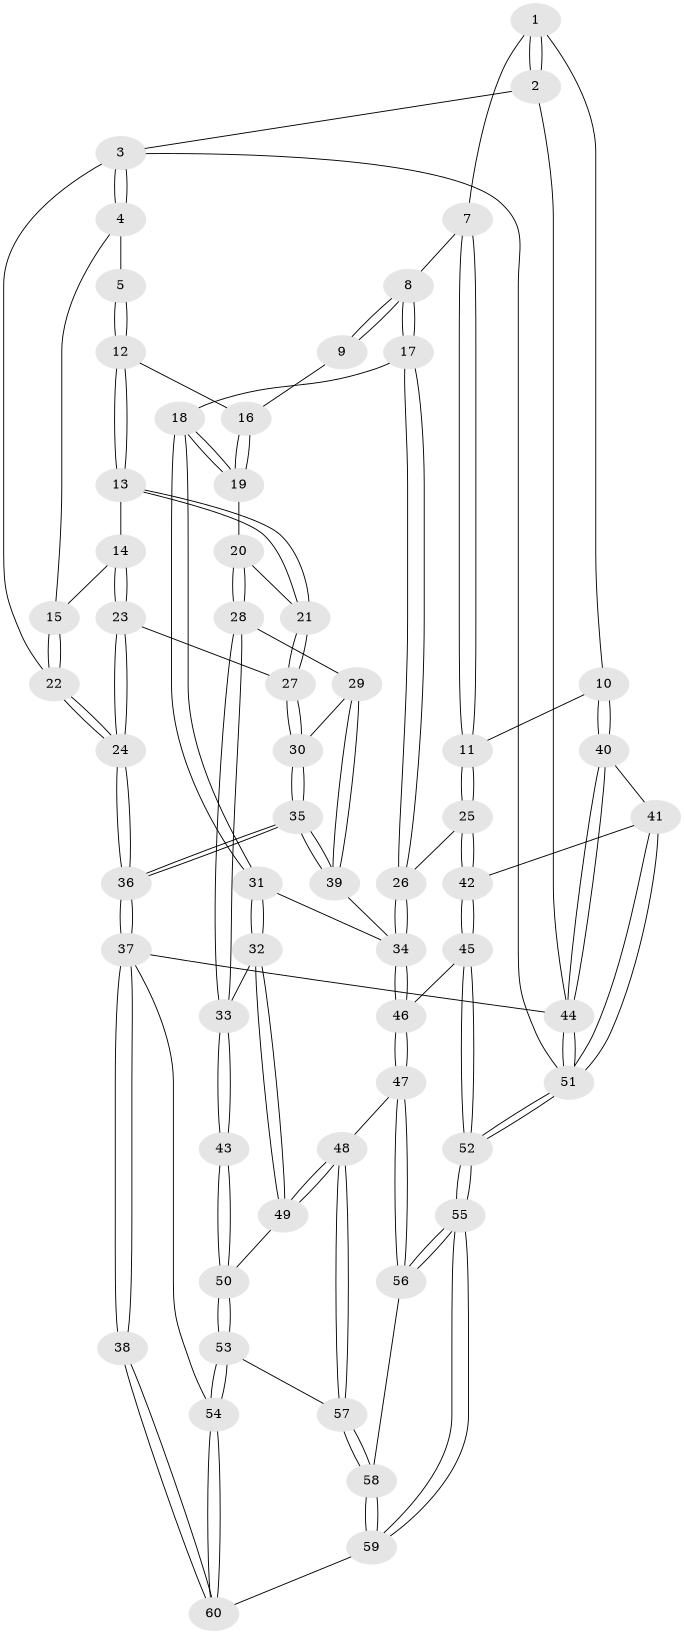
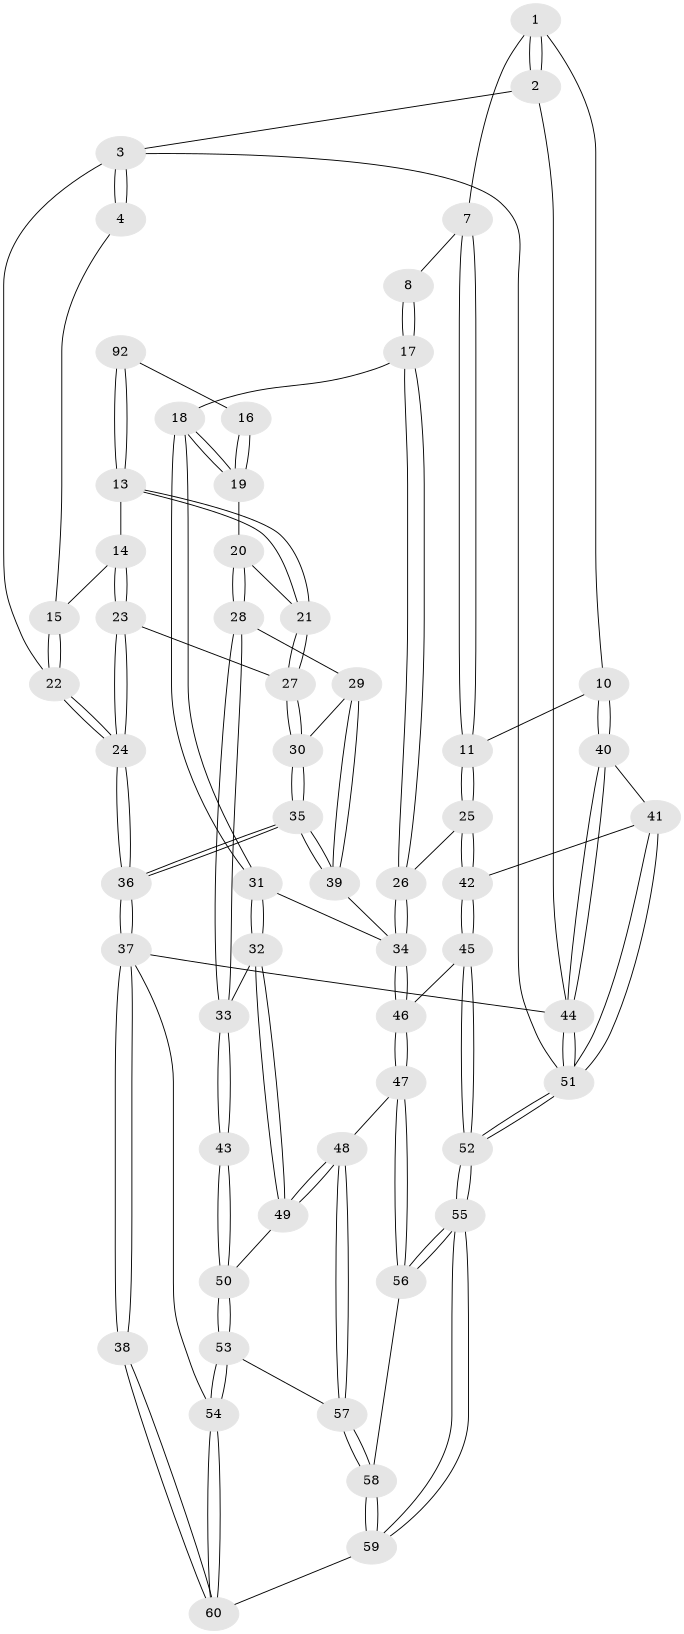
(121, 286) -> none
(121, 352) -> (121, 352)
(342, 352) -> none
